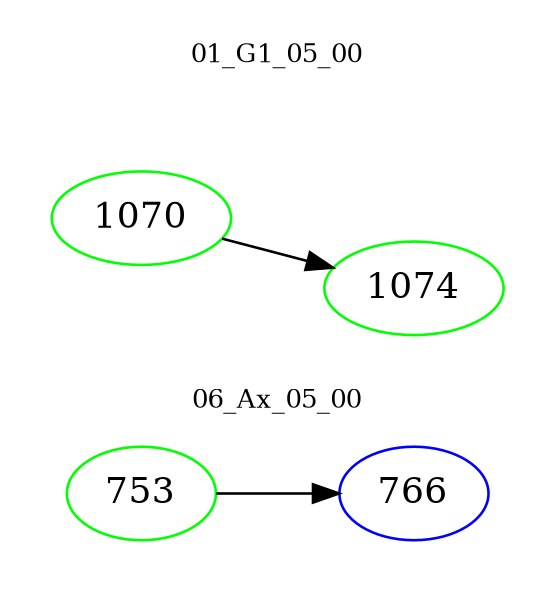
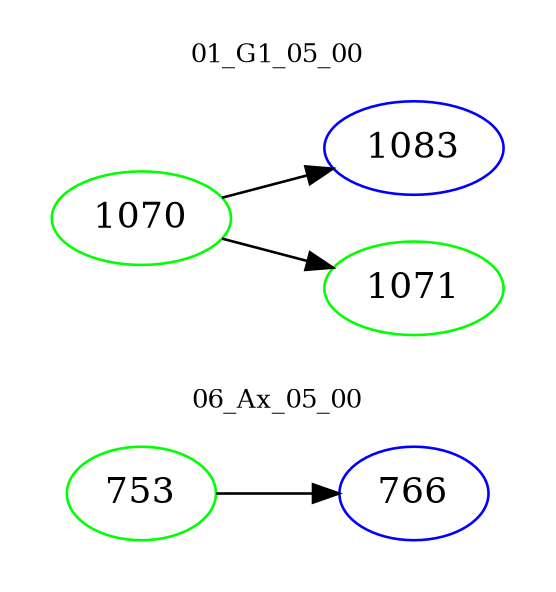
none -> (414, 148)
(414, 288) -> (414, 288)
